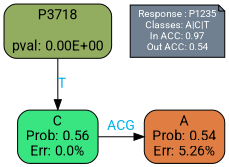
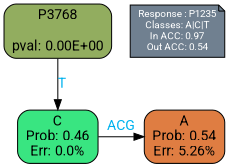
(58, 31) -> (58, 31)
(58, 137) -> (58, 137)
